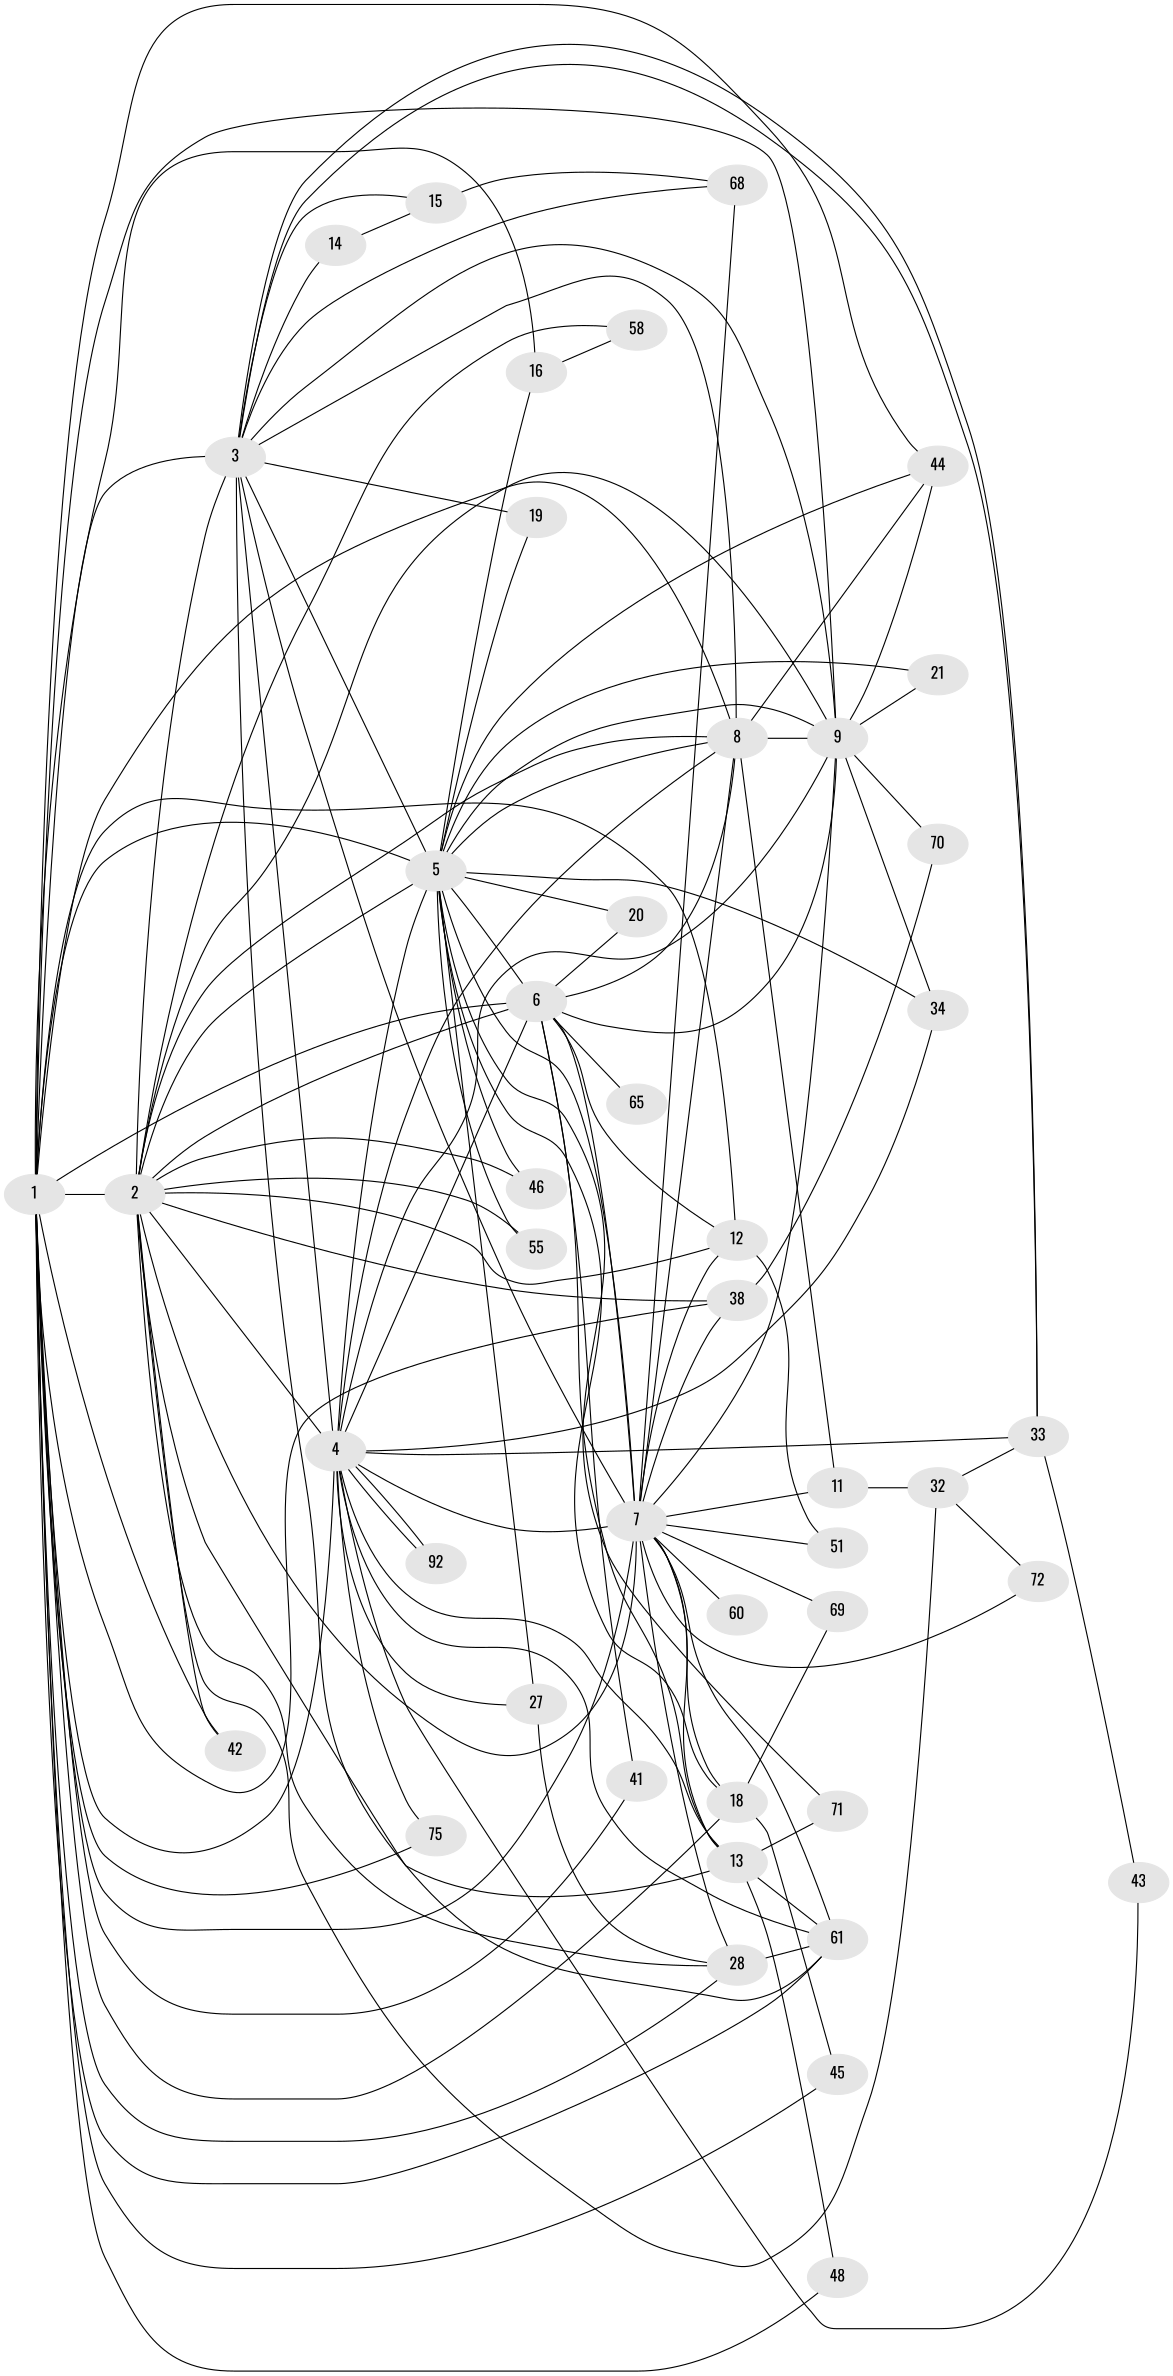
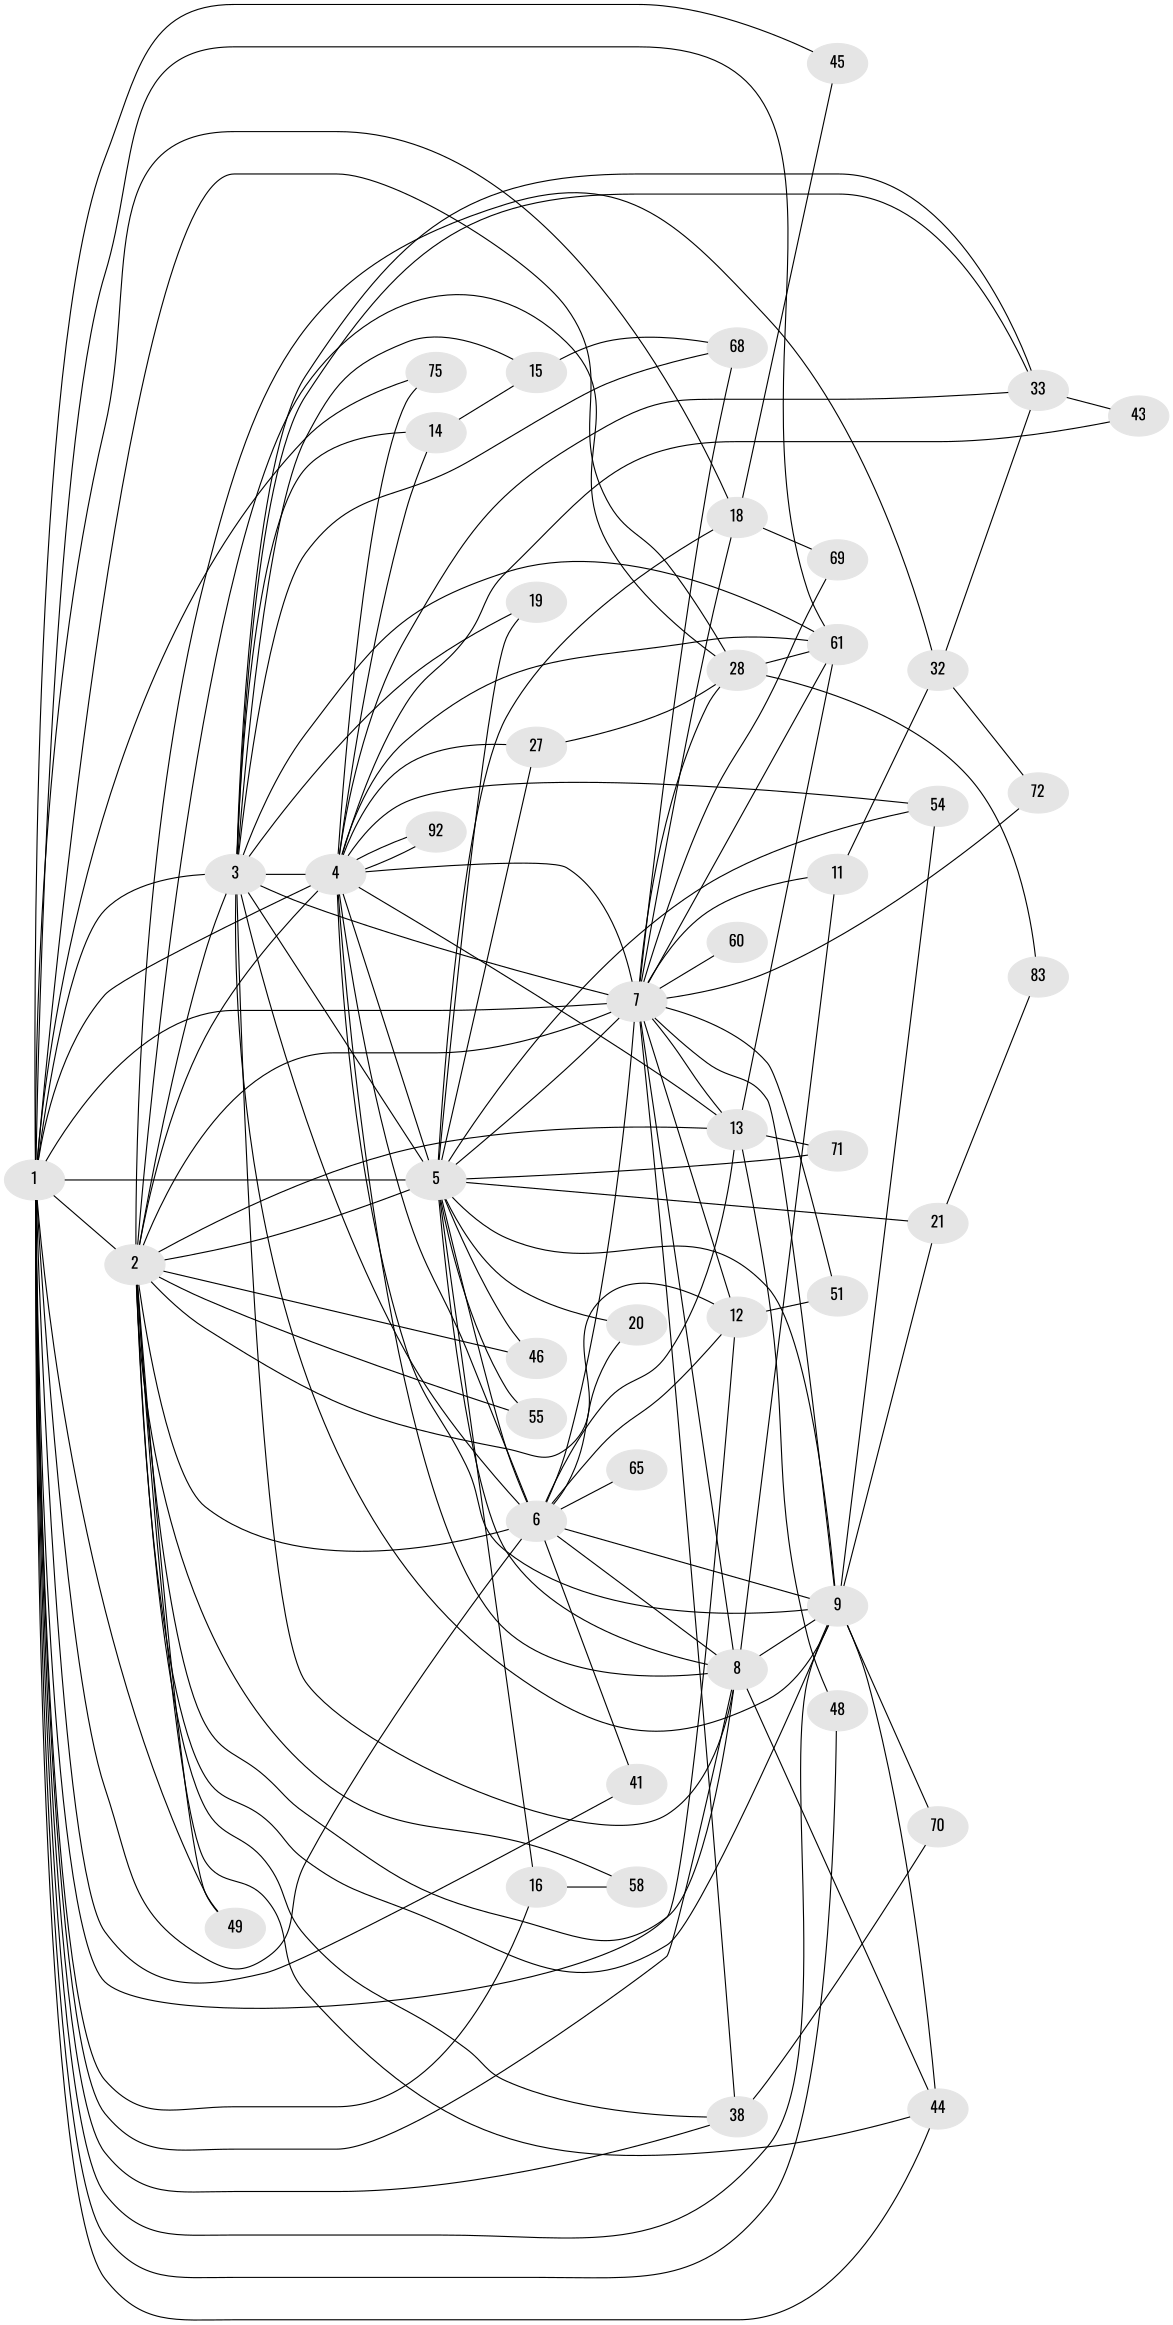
(627, 609) -> (286, 1948)
none -> (369, 671)
none -> (1038, 977)
(938, 1010) -> (938, 806)
none -> (337, 1202)
(235, 1751) -> (235, 1928)
